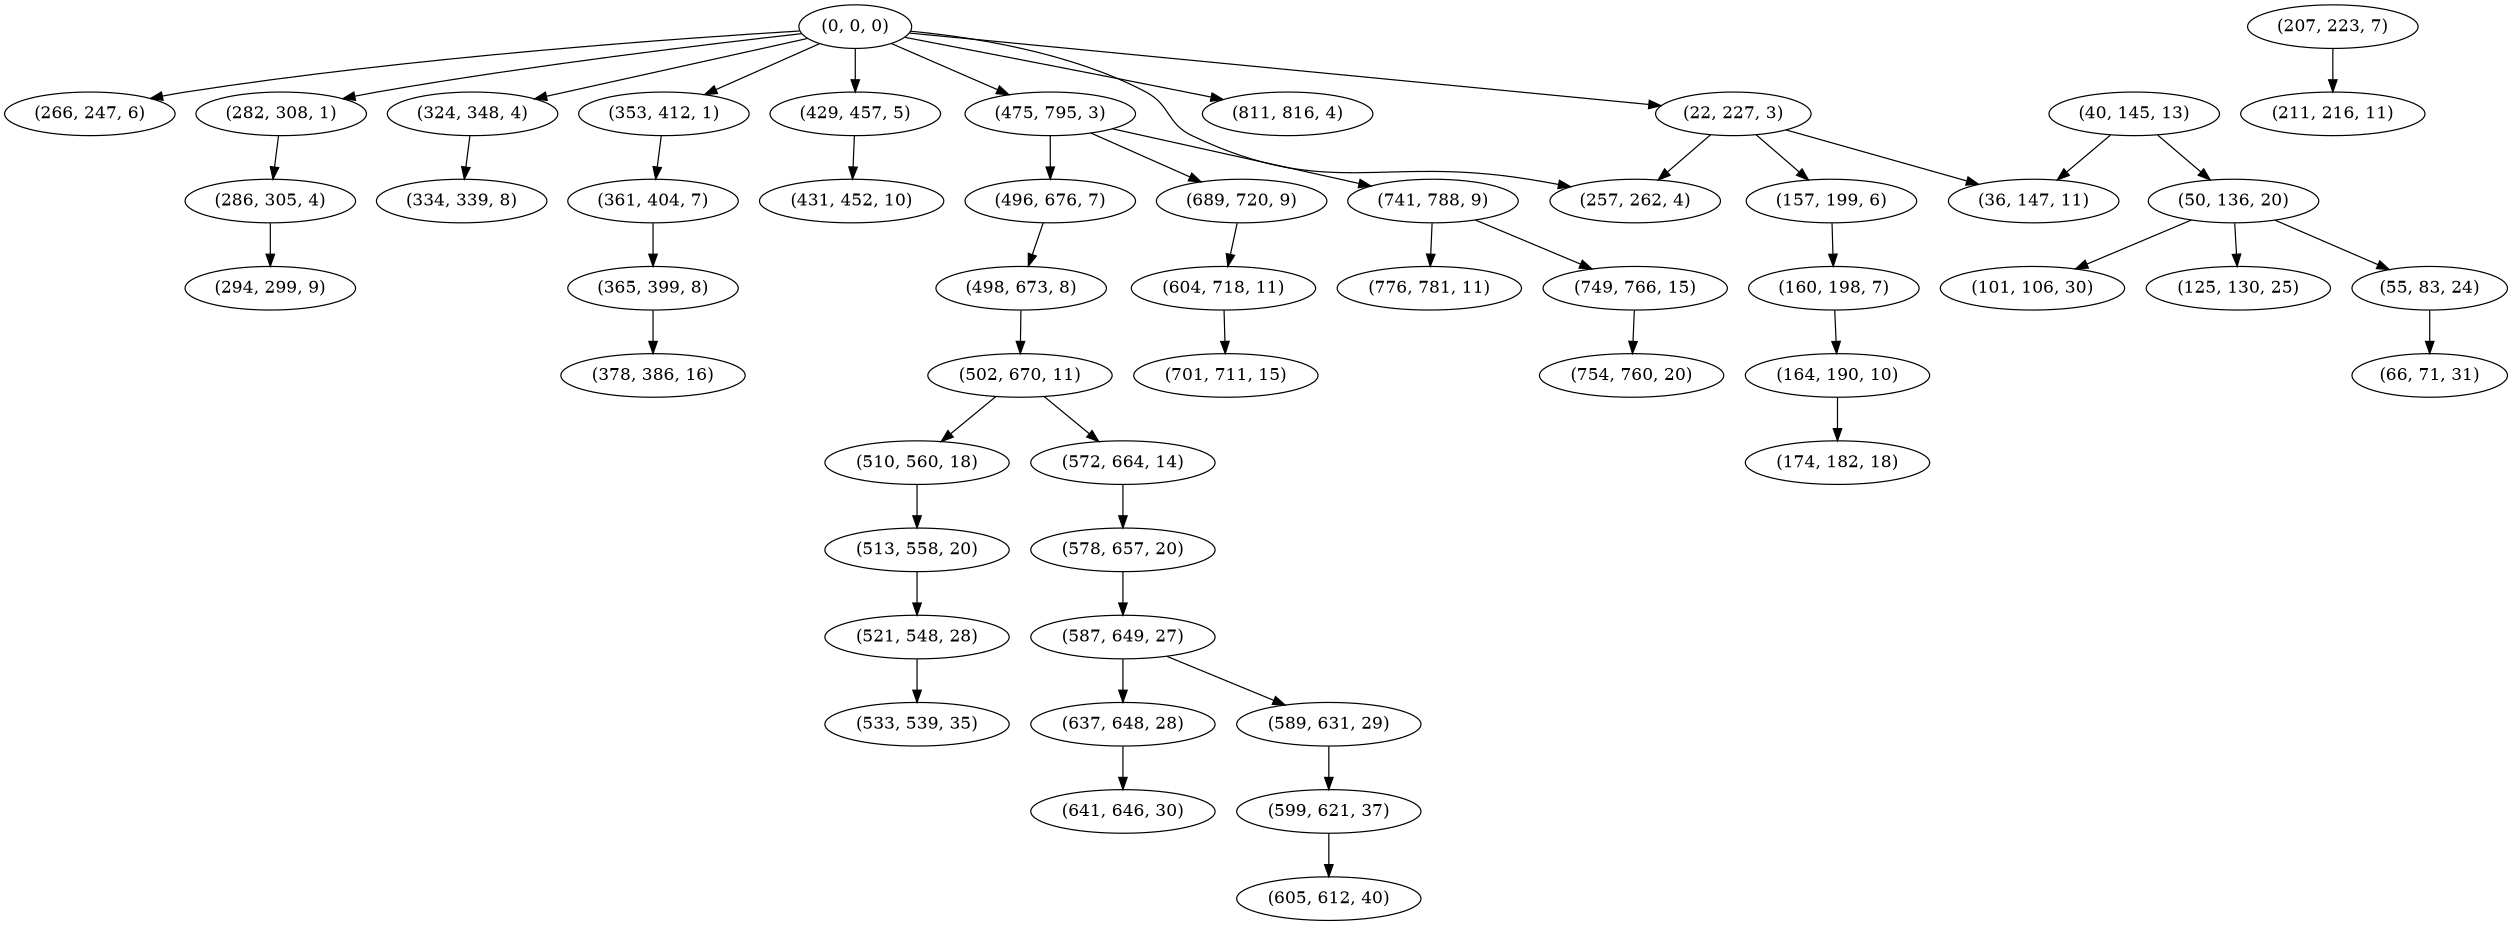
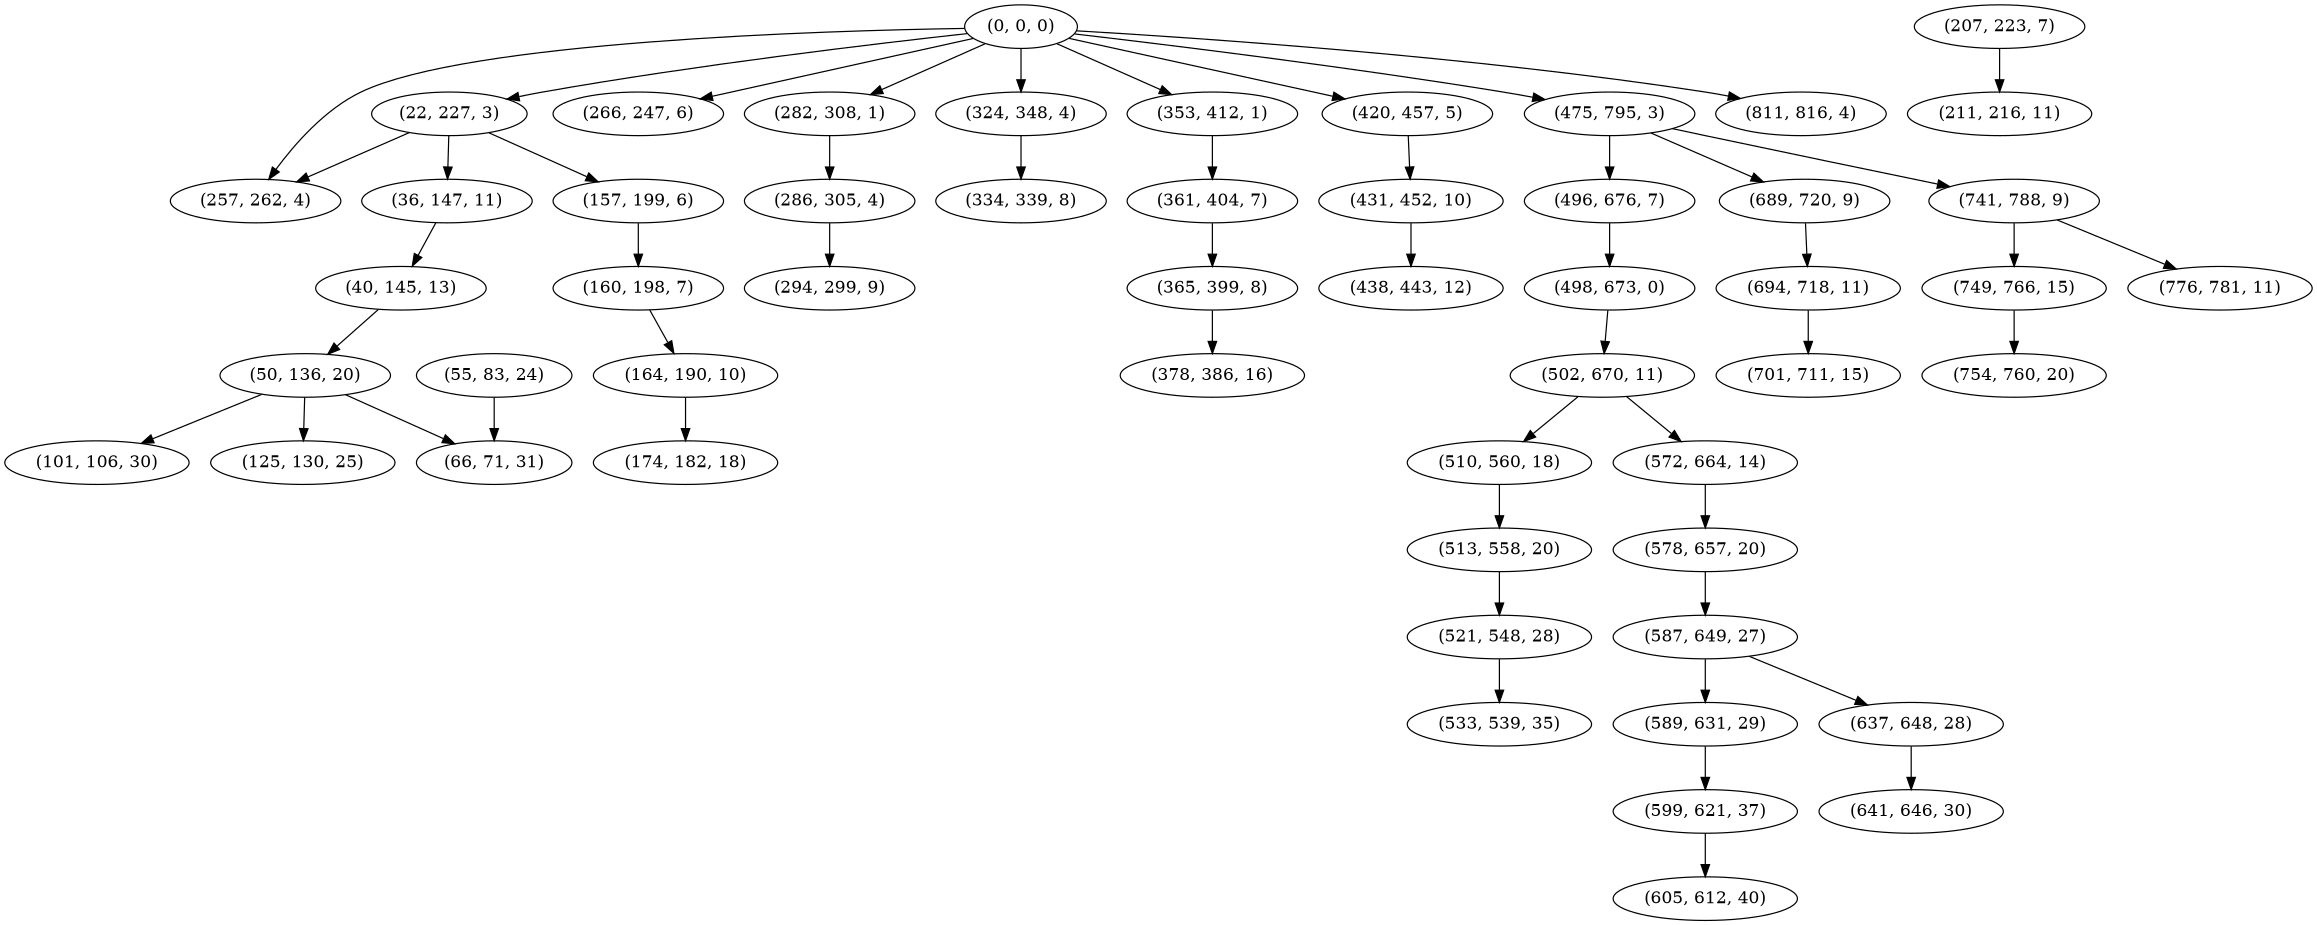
(855, 114) -> (1407, 114)
(2089, 154) -> (427, 239)
(2326, 242) -> (395, 417)
(1021, 288) -> (1610, 288)
(1223, 288) -> (1808, 288)
none -> (1411, 288)
